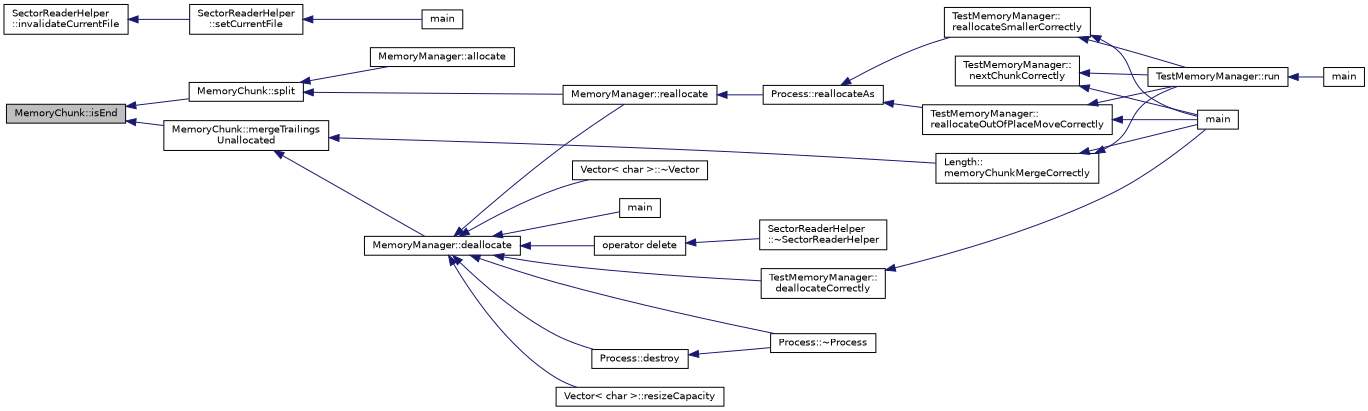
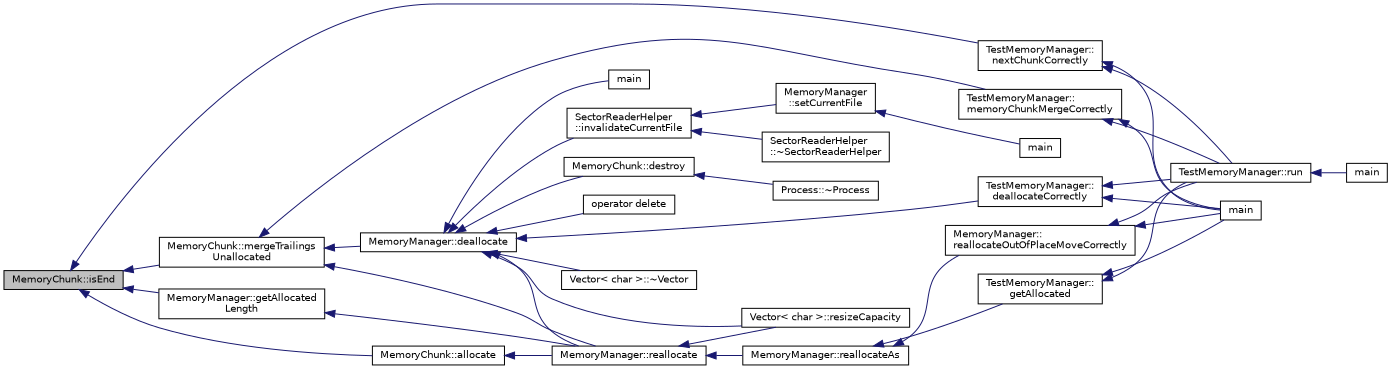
none -> (479, 4)
(246, 19) -> (826, 98)
(1017, 22) -> (1040, 289)
(442, 57) -> none
(246, 92) -> (438, 356)
(823, 95) -> (826, 356)
(1017, 120) -> (1040, 240)
(1017, 168) -> (1040, 104)
none -> (1141, 182)
(728, 241) -> (732, 136)
none -> (468, 297)
(626, 300) -> (510, 176)
none -> (242, 304)
none -> (732, 336)
(640, 359) -> (629, 167)
